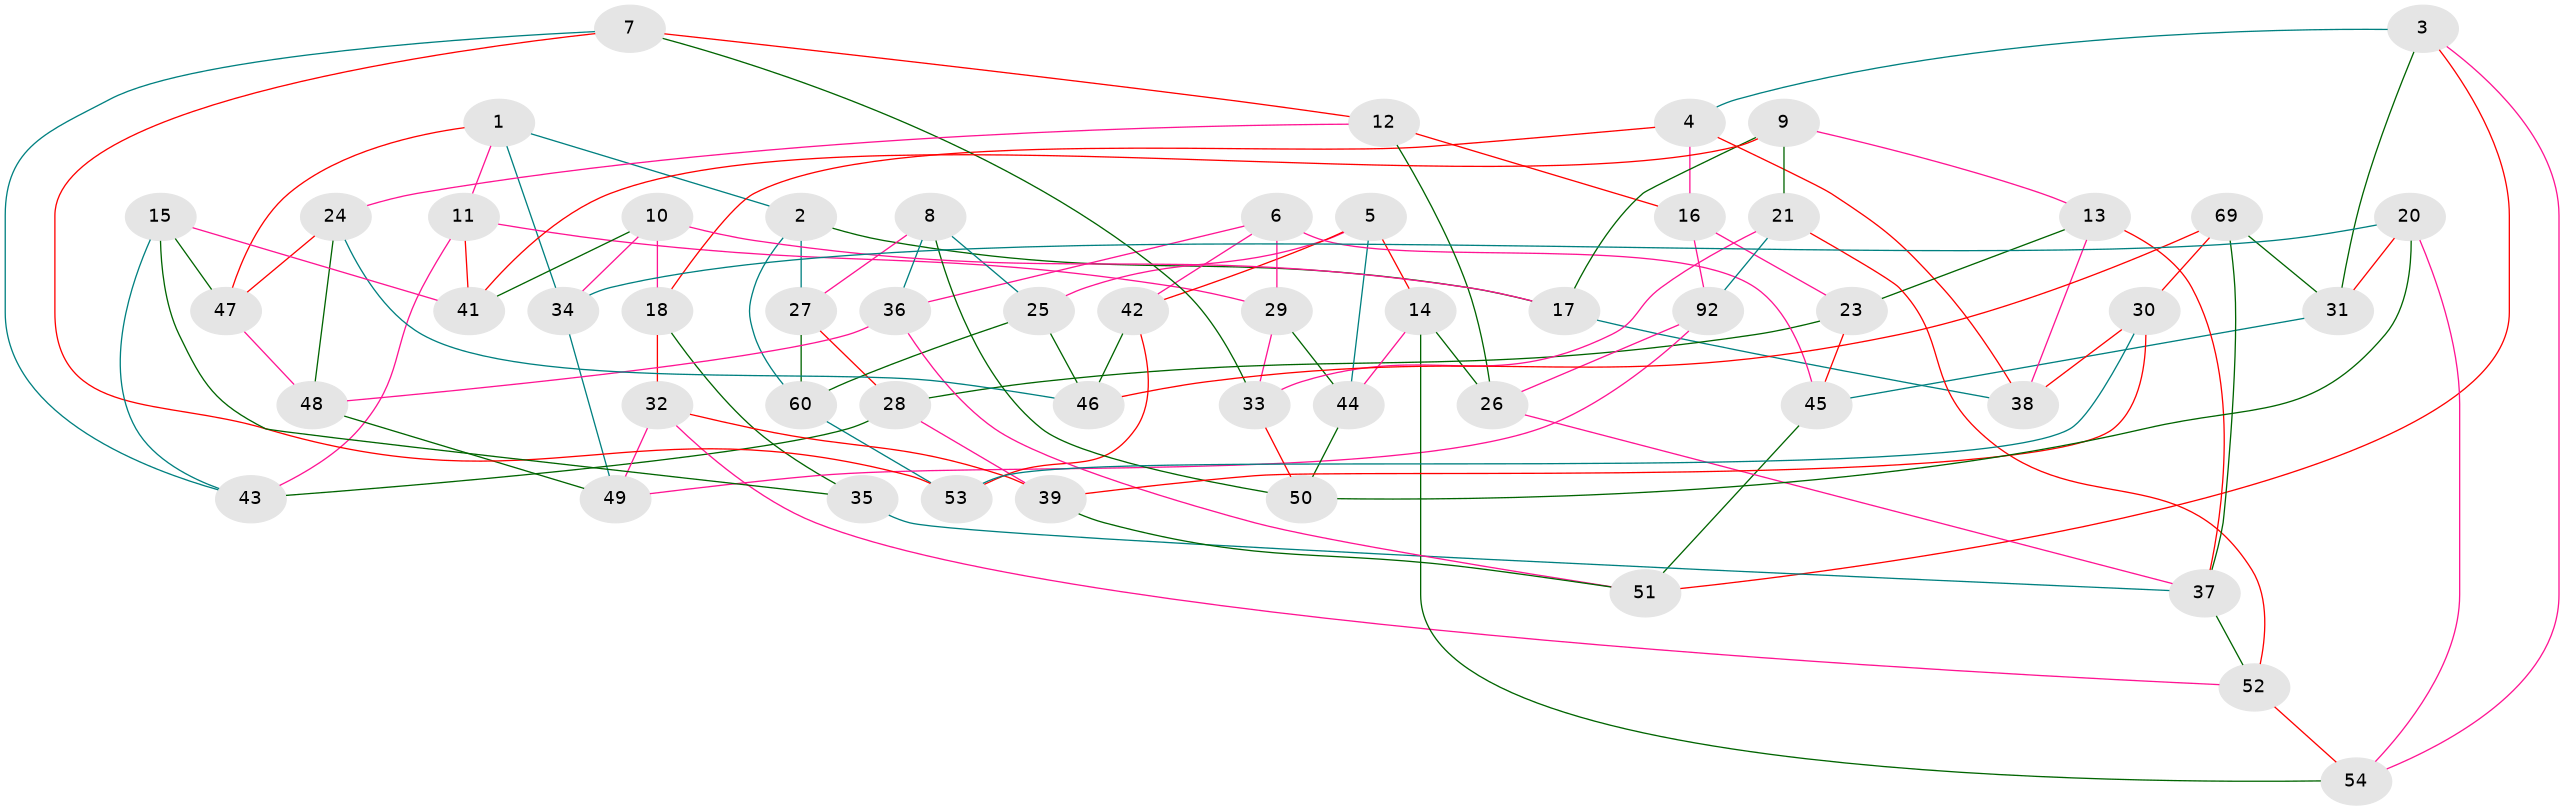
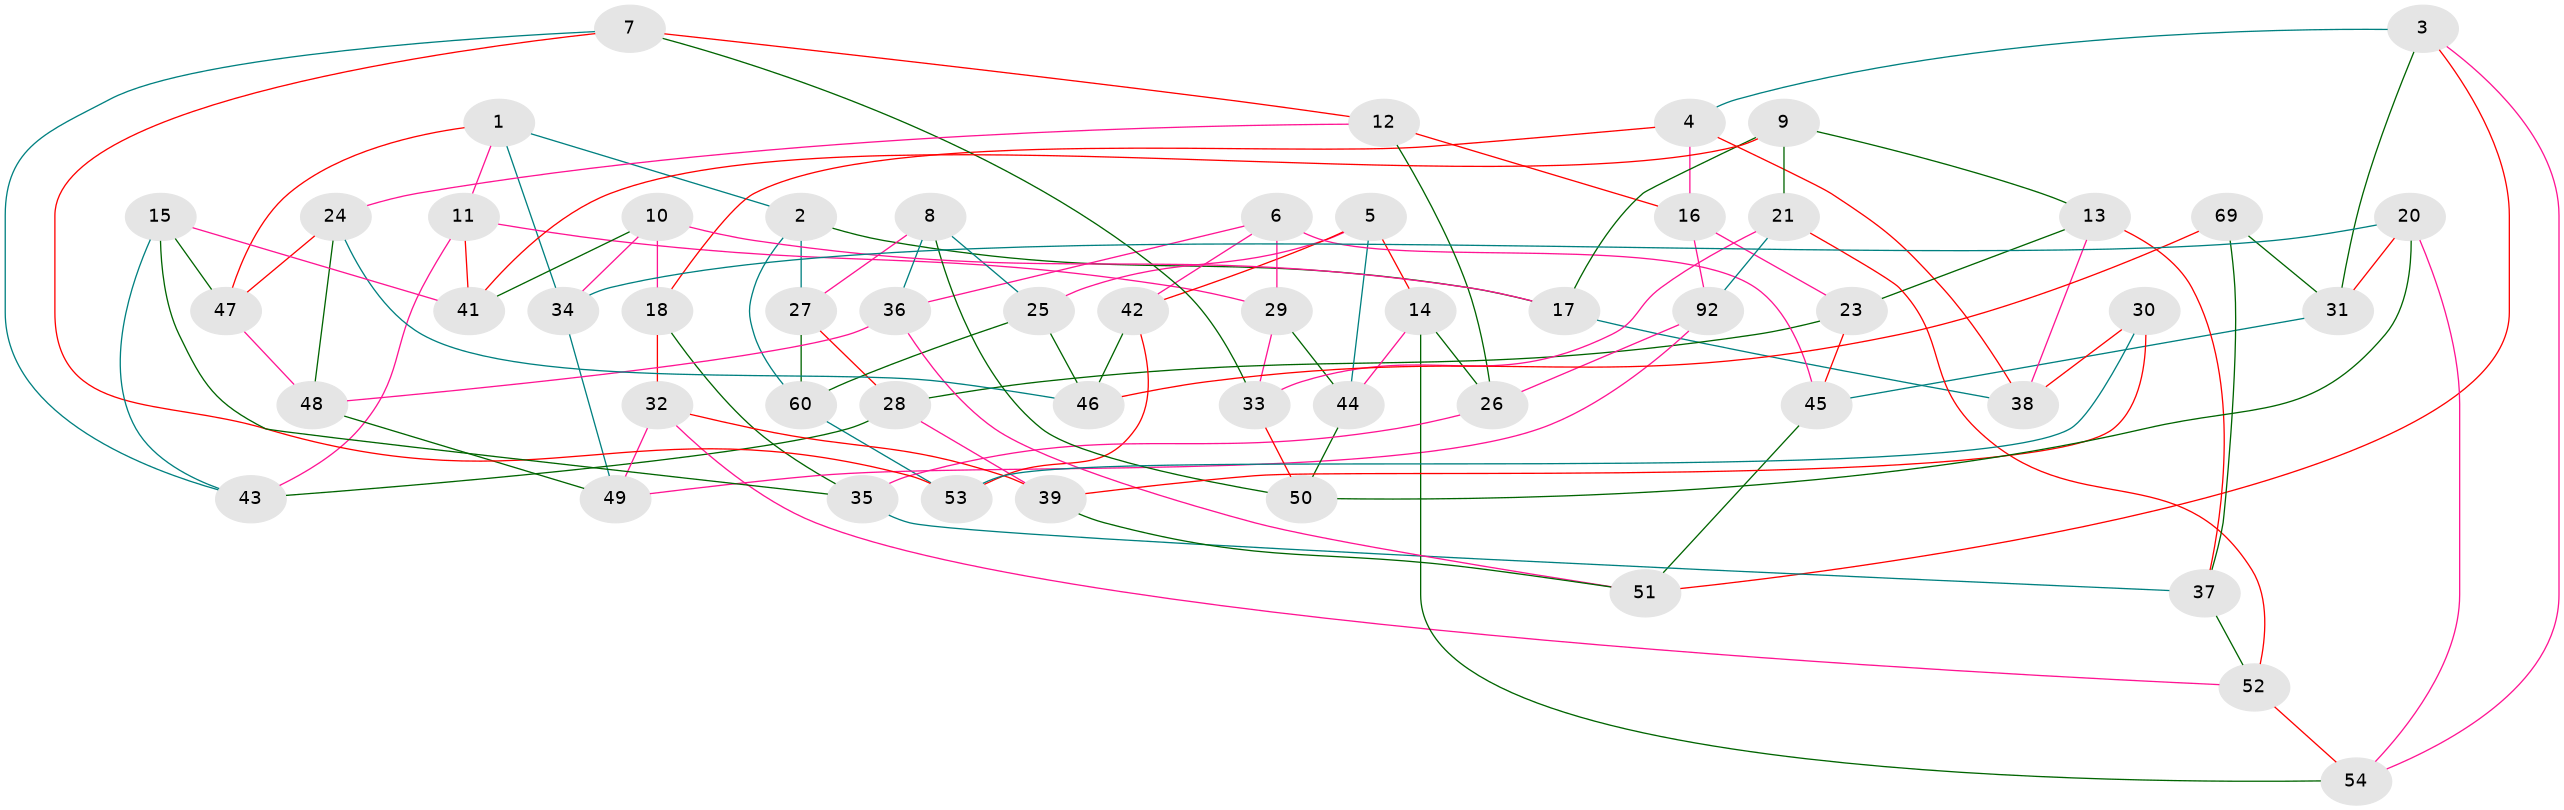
(1943, 163) -> (1943, 163)
(2186, 264) -> none
(1849, 499) -> (1174, 444)
